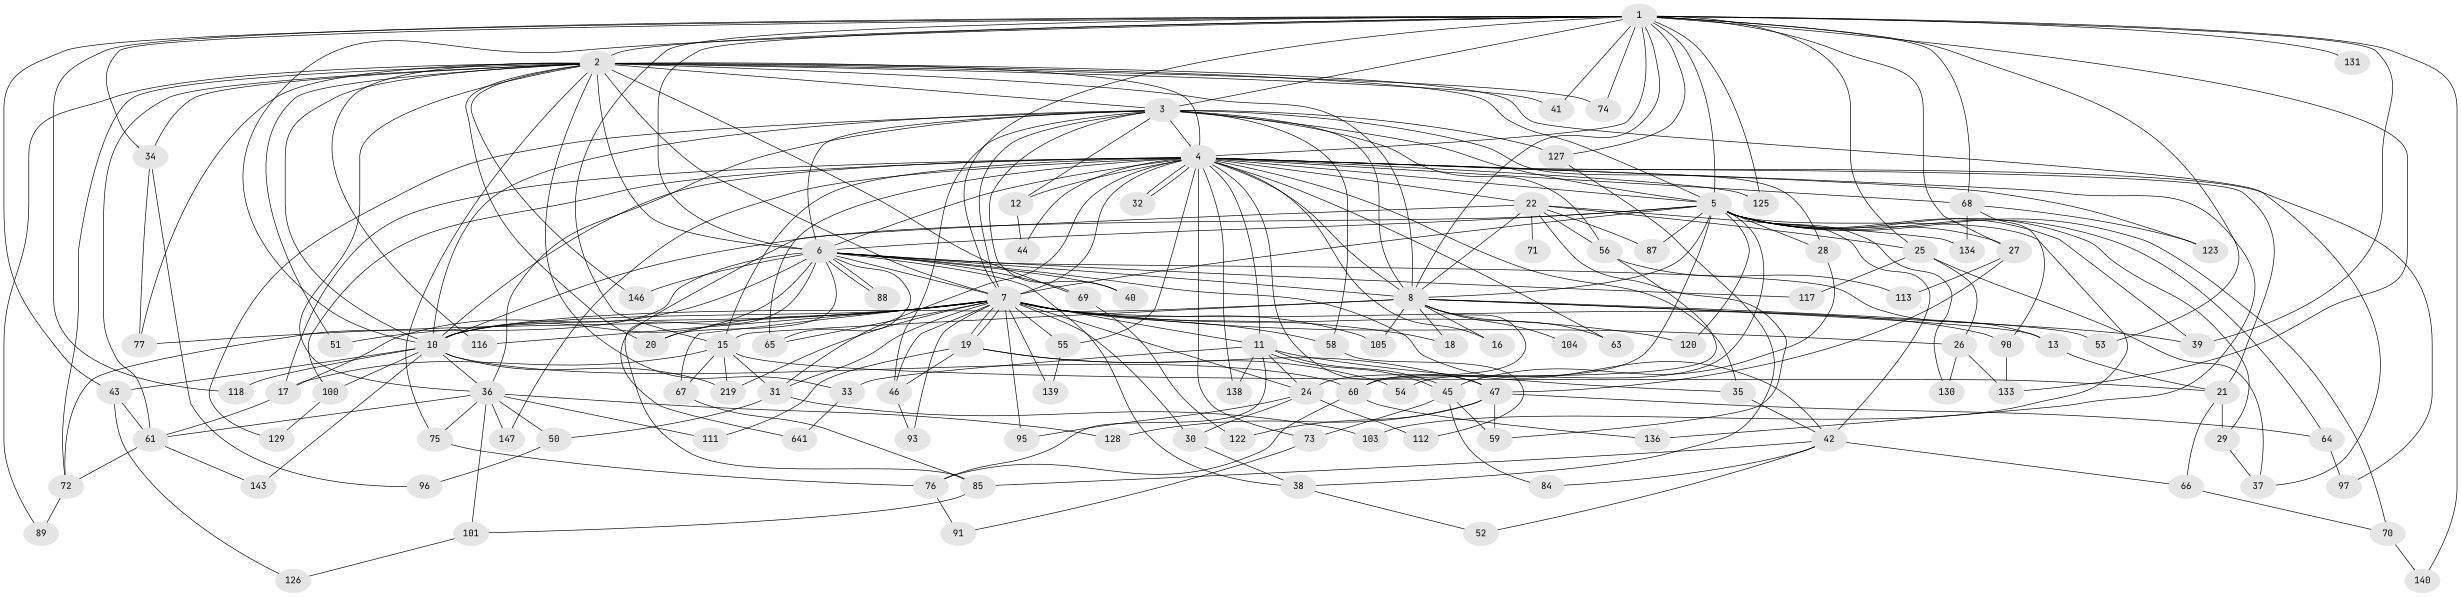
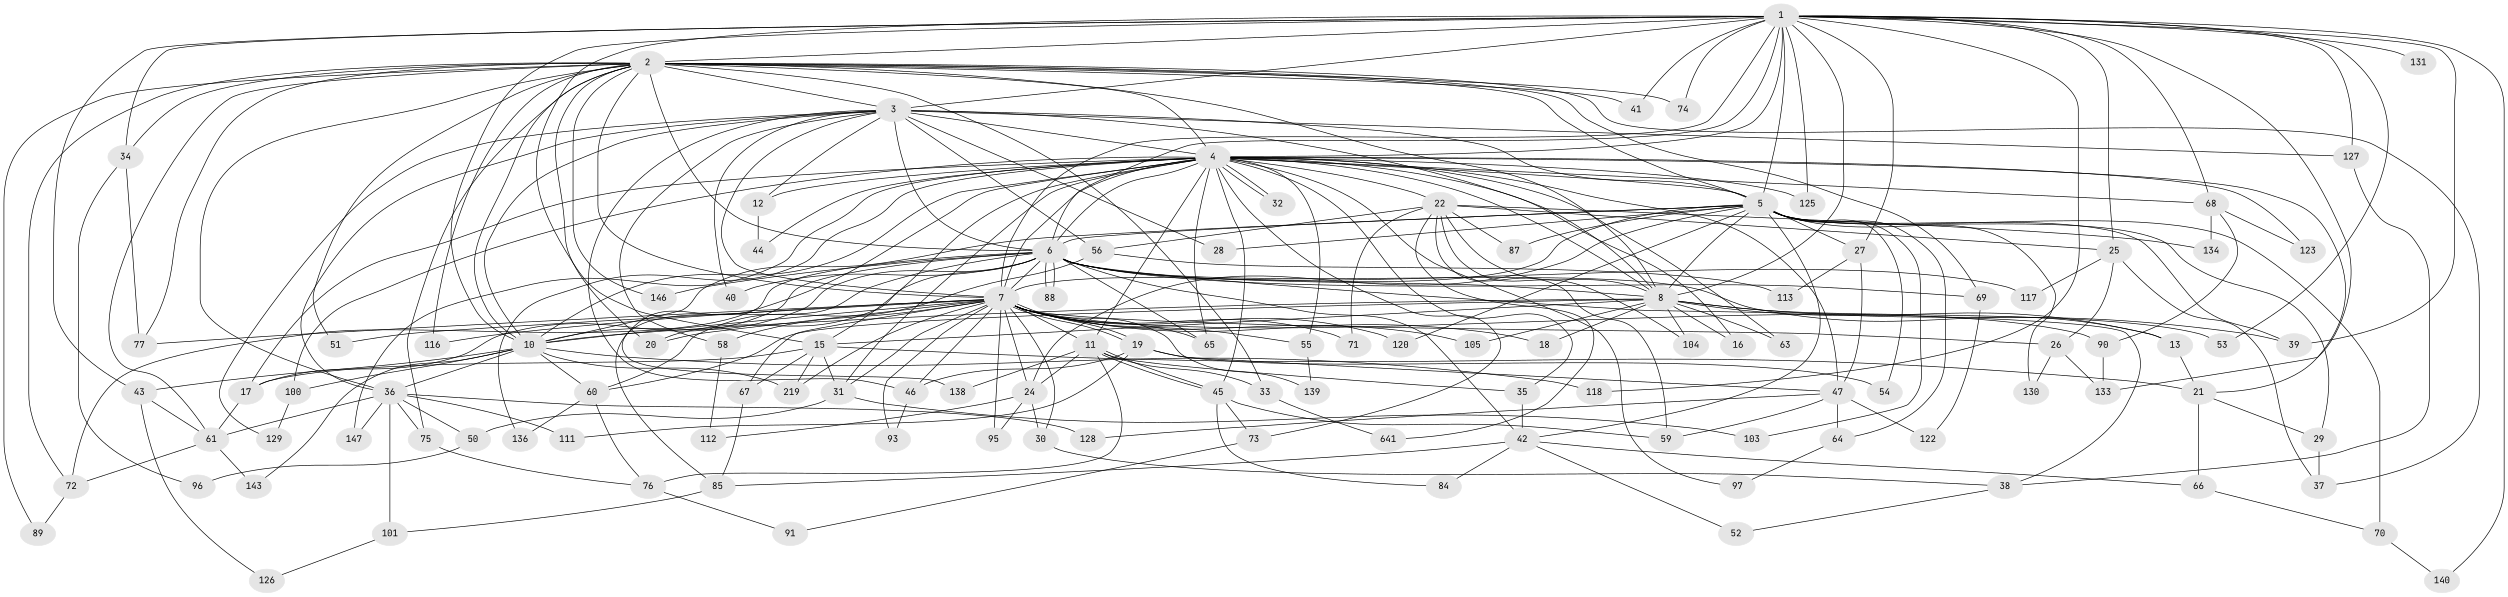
none -> (1549, 280)
none -> (1178, 321)
(1743, 361) -> (1244, 257)
